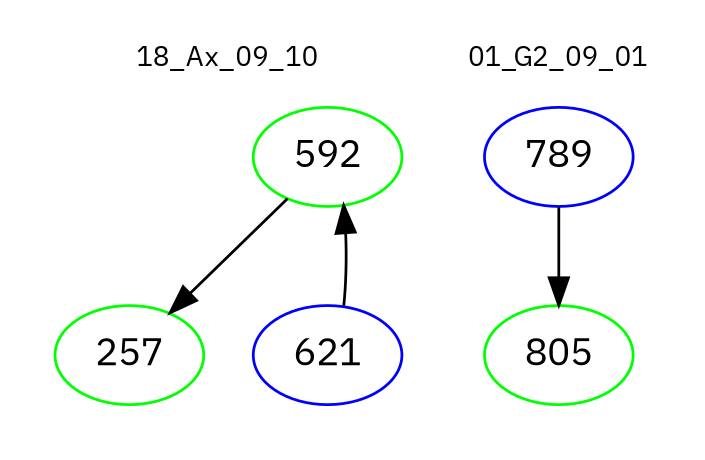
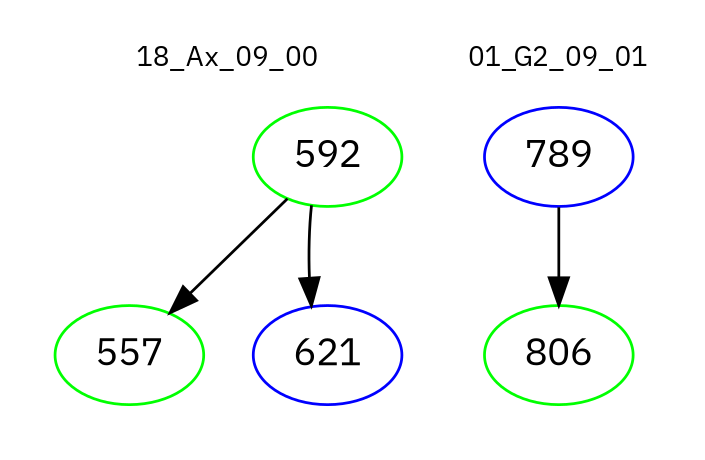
(228, 59) -> (228, 59)
(346, 270) -> (309, 242)
(129, 355) -> (129, 355)
(559, 355) -> (559, 355)
